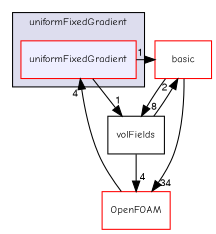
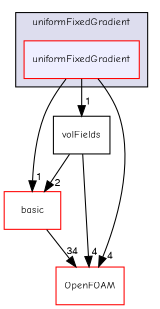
(156, 93) -> none
(94, 143) -> (125, 166)
